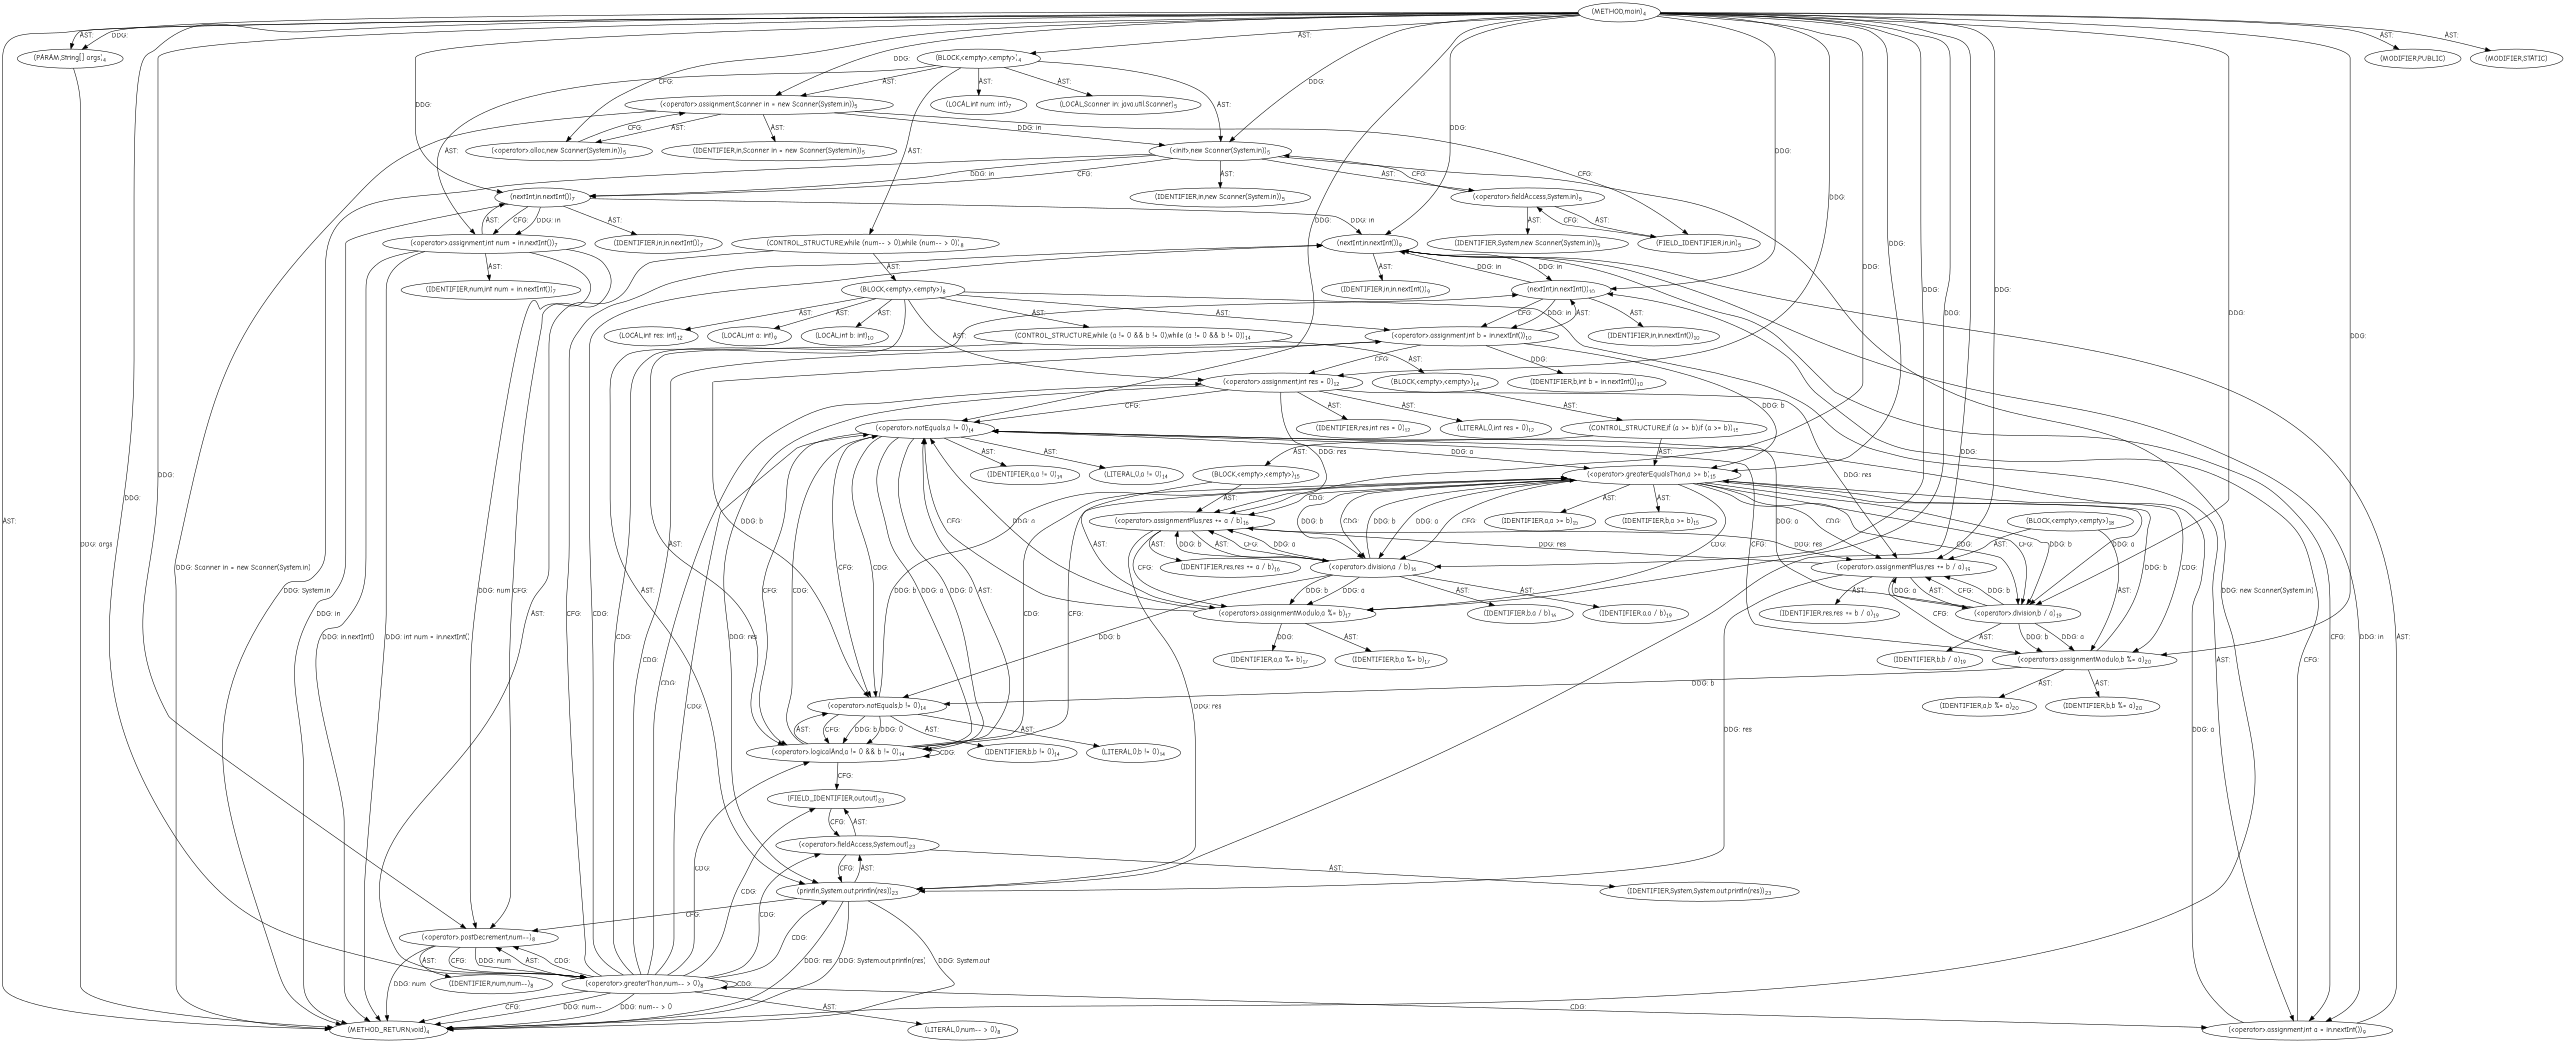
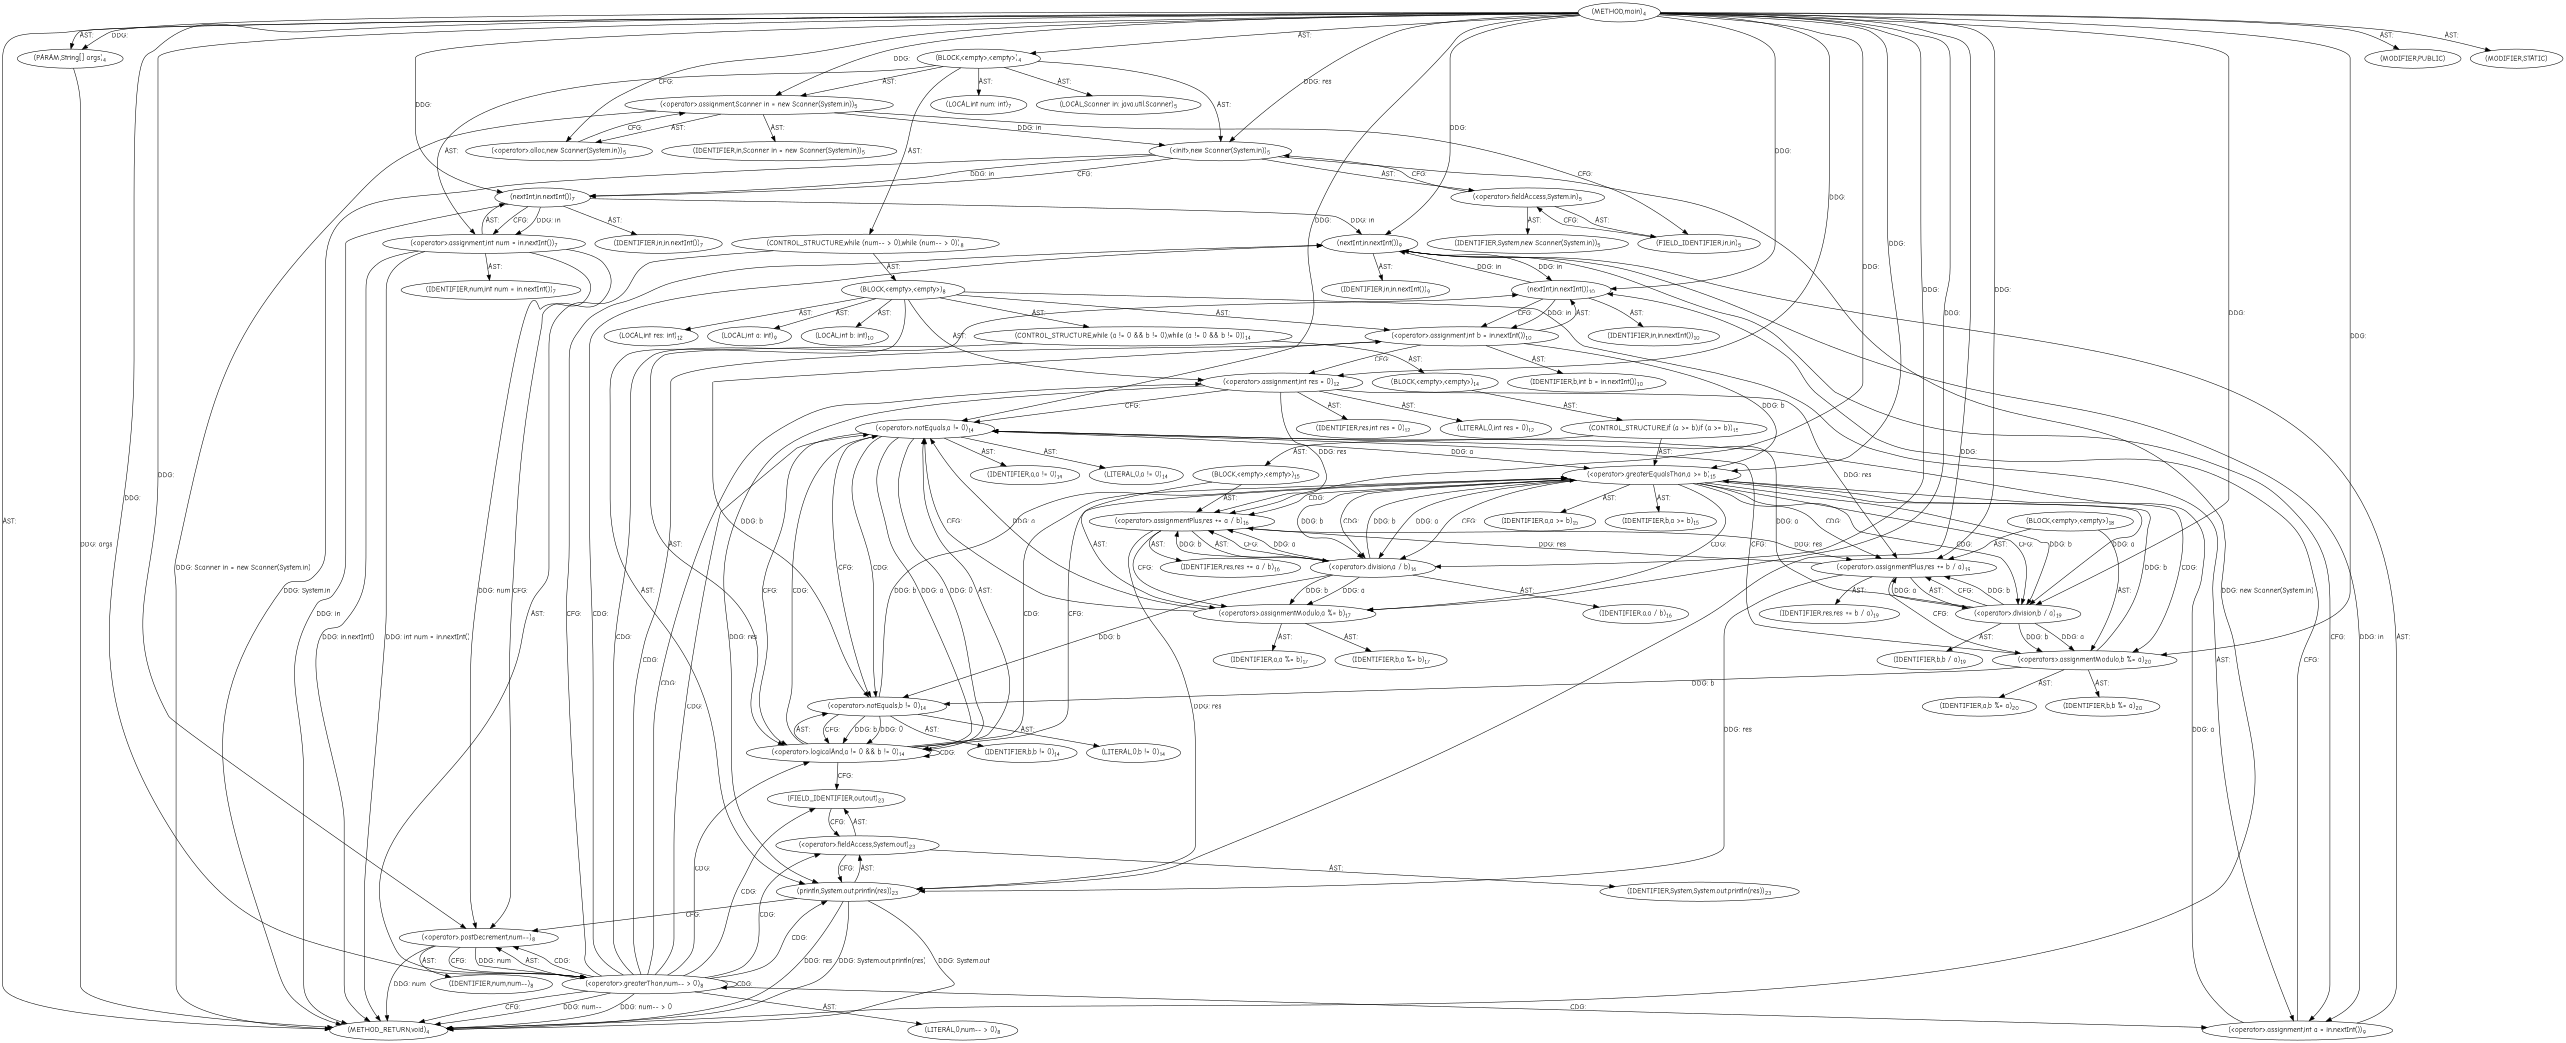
(1318, 82) -> (1318, 82)
(1220, 198) -> none
(1540, 359) -> (1540, 359)
(1669, 613) -> (1669, 613)
(1520, 614) -> none
(1287, 637) -> (1287, 637)
